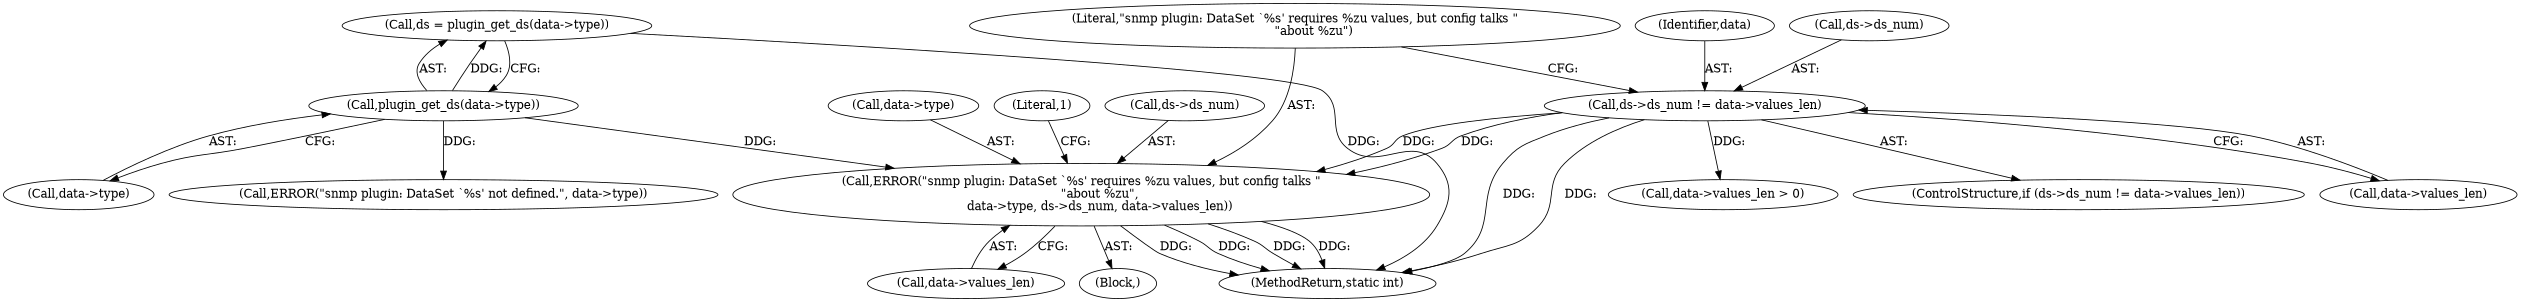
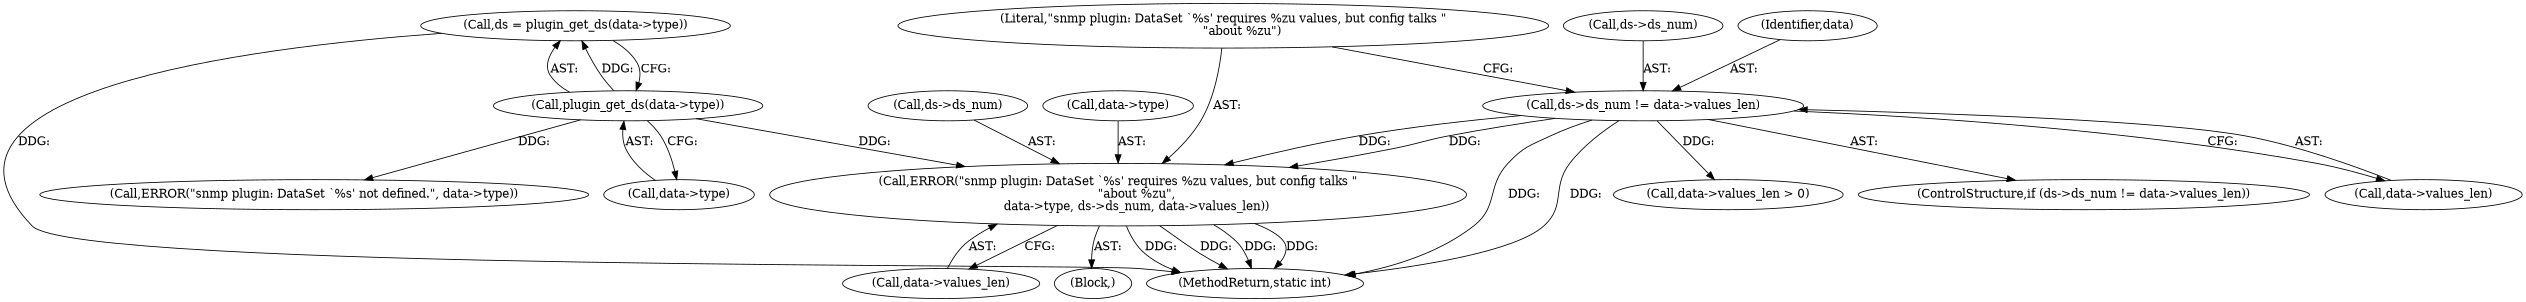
(1042, 106) -> none
